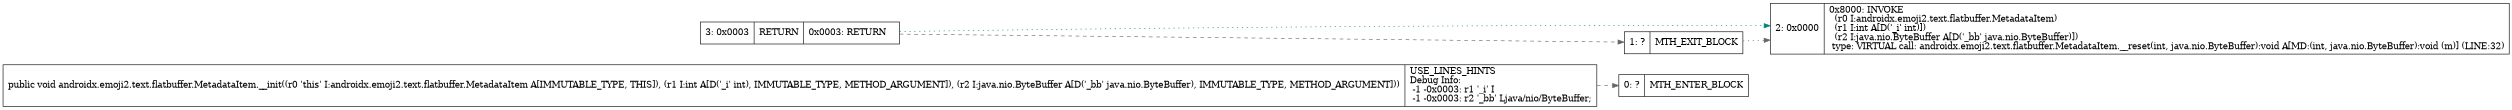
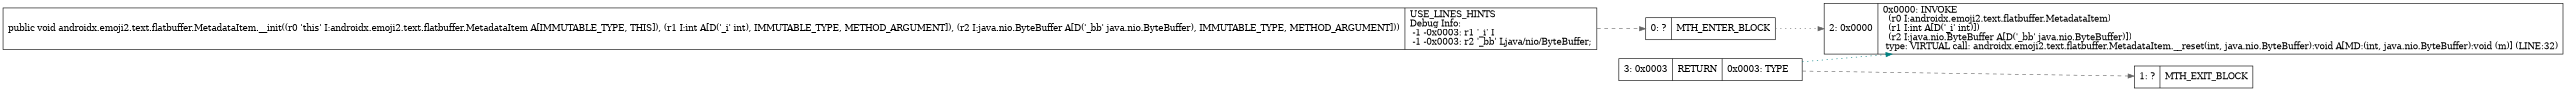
(1869, 10) -> (1923, 10)
(852, 33) -> (1762, 69)
(1753, 41) -> (1797, 29)
